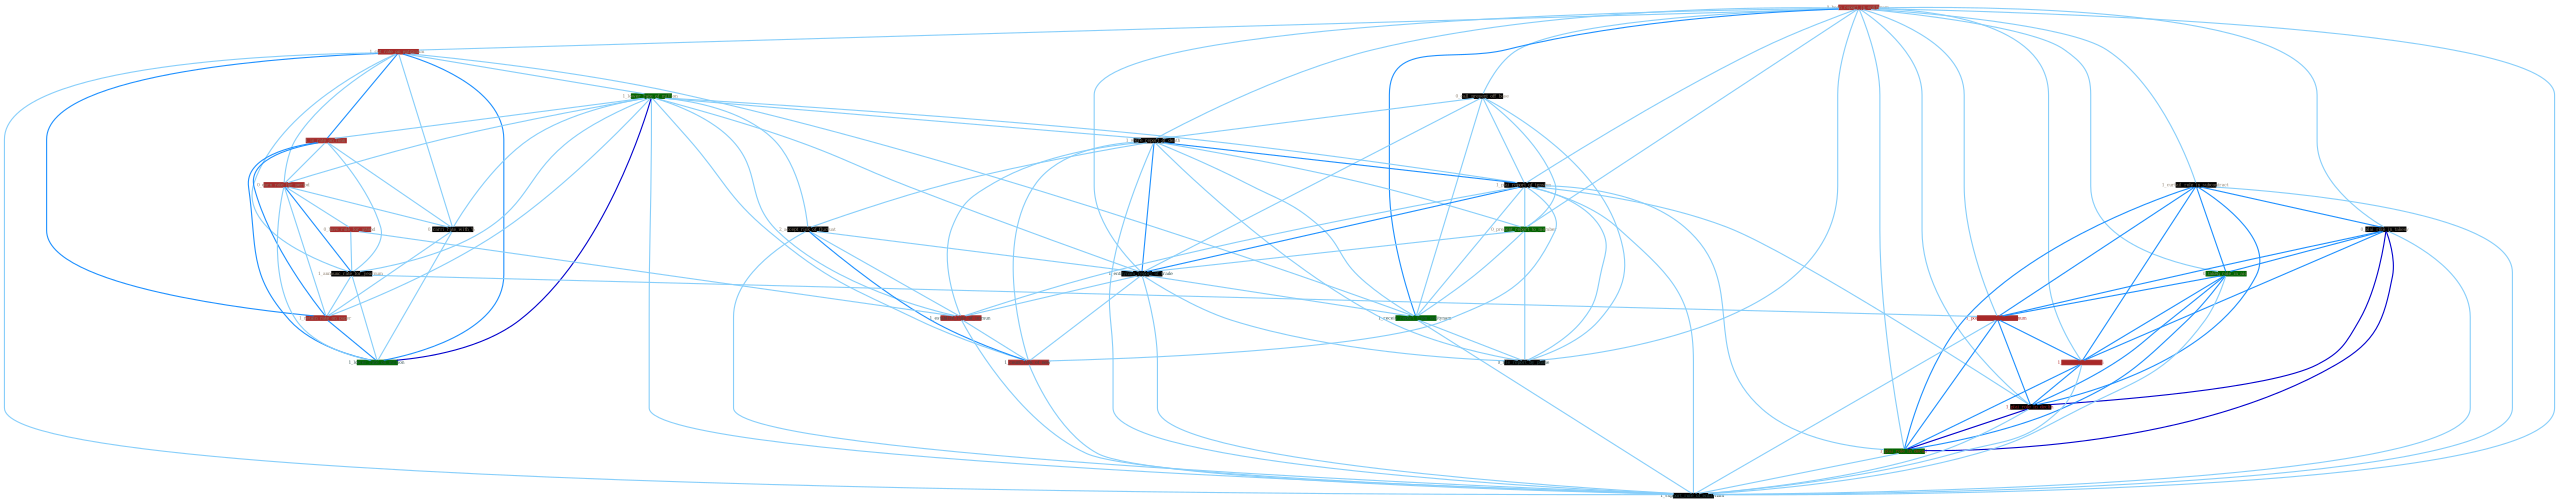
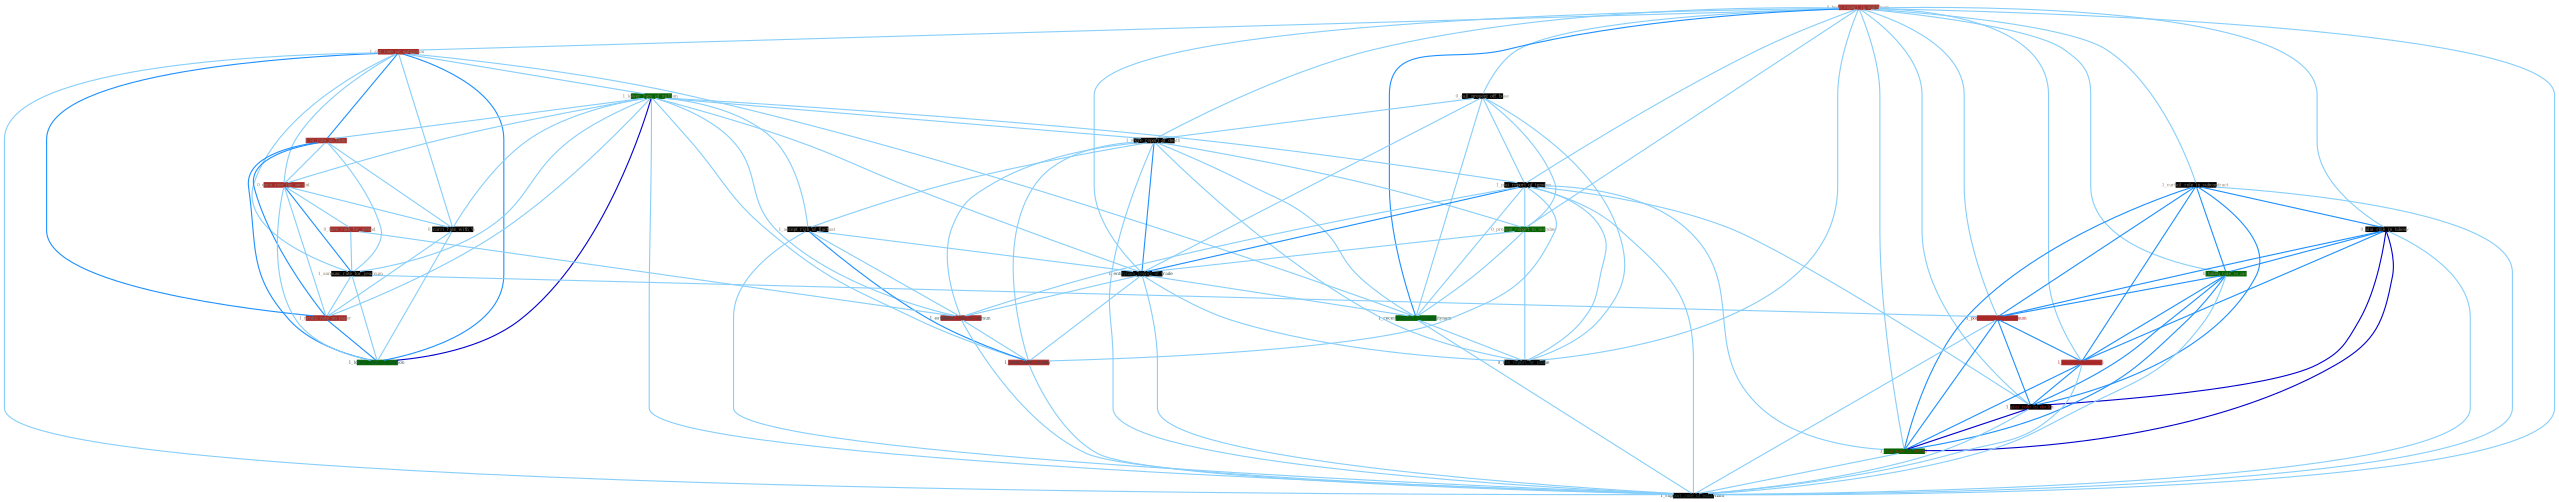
(1339, 163) -> none
(808, 229) -> (808, 229)
